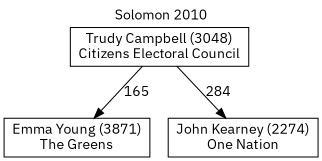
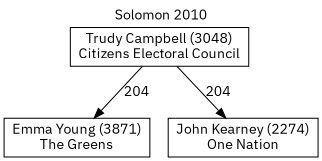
(137, 92) -> (137, 92)
(218, 92) -> (218, 92)
